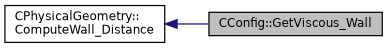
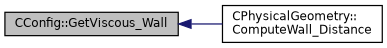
(193, 24) -> (207, 24)
